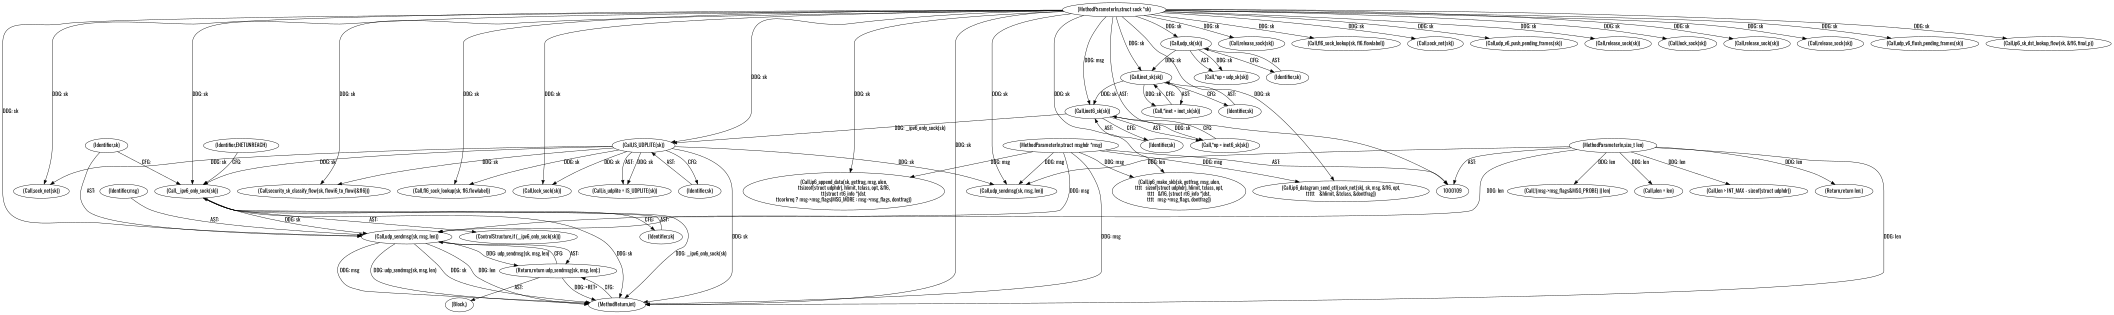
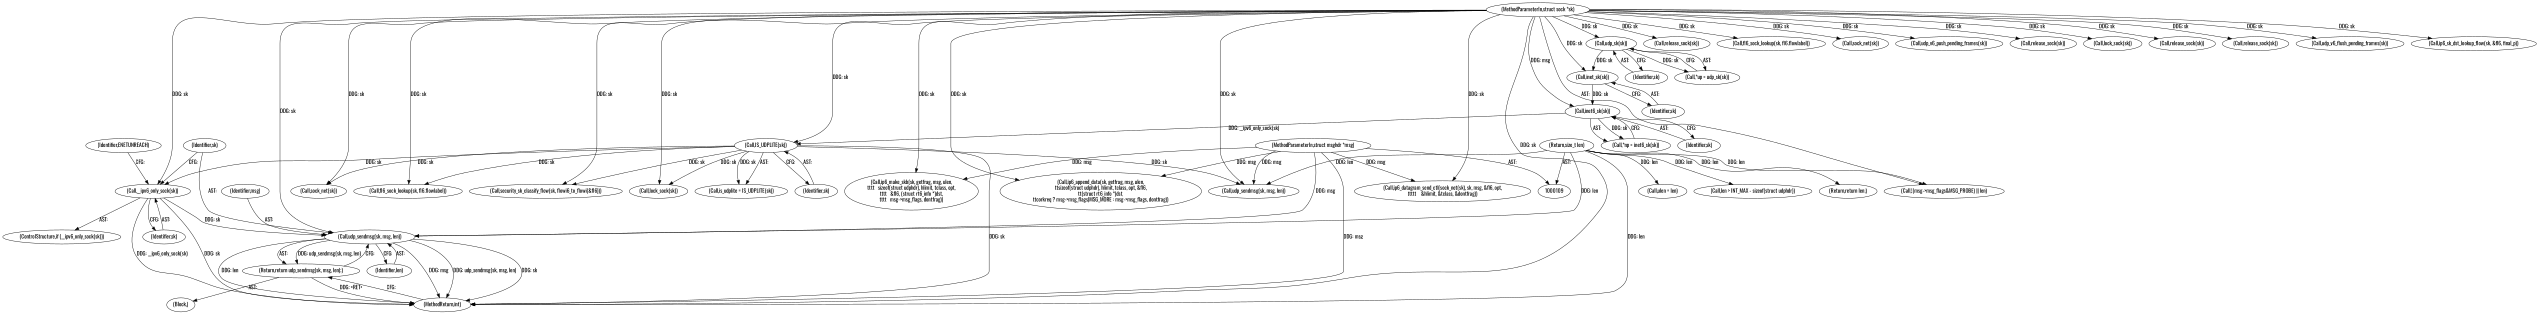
none -> (1669, 55)
(1177, 112) -> none
(1241, 129) -> (1703, 126)
(1613, 146) -> (1567, 146)
none -> (389, 271)
